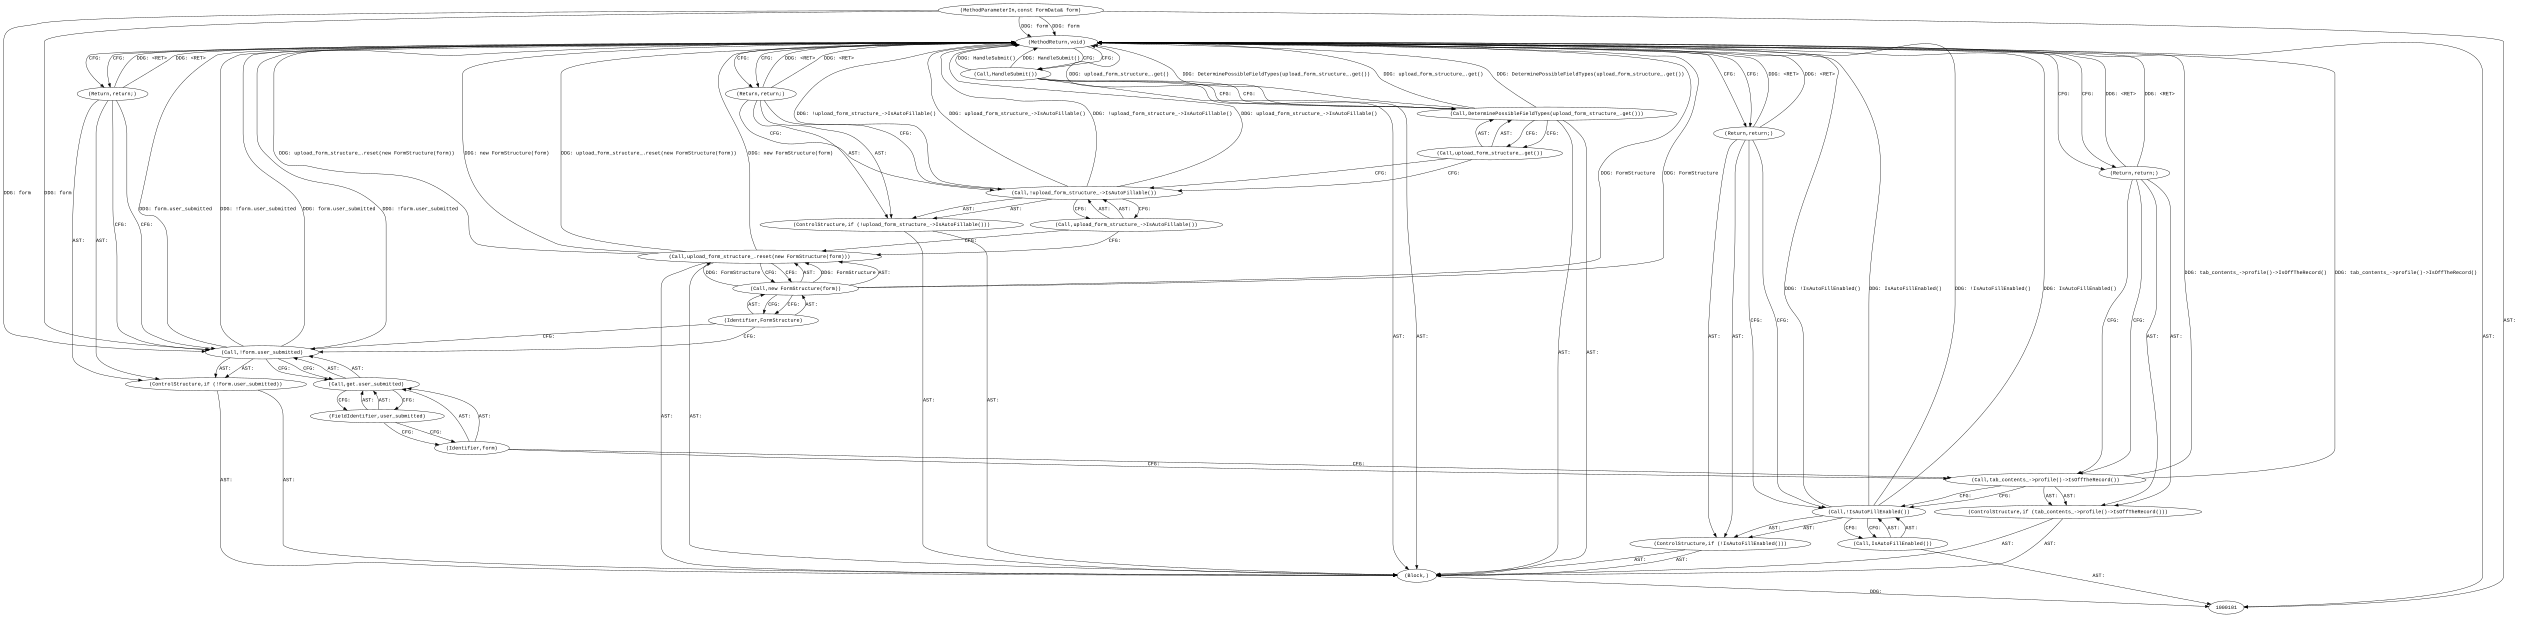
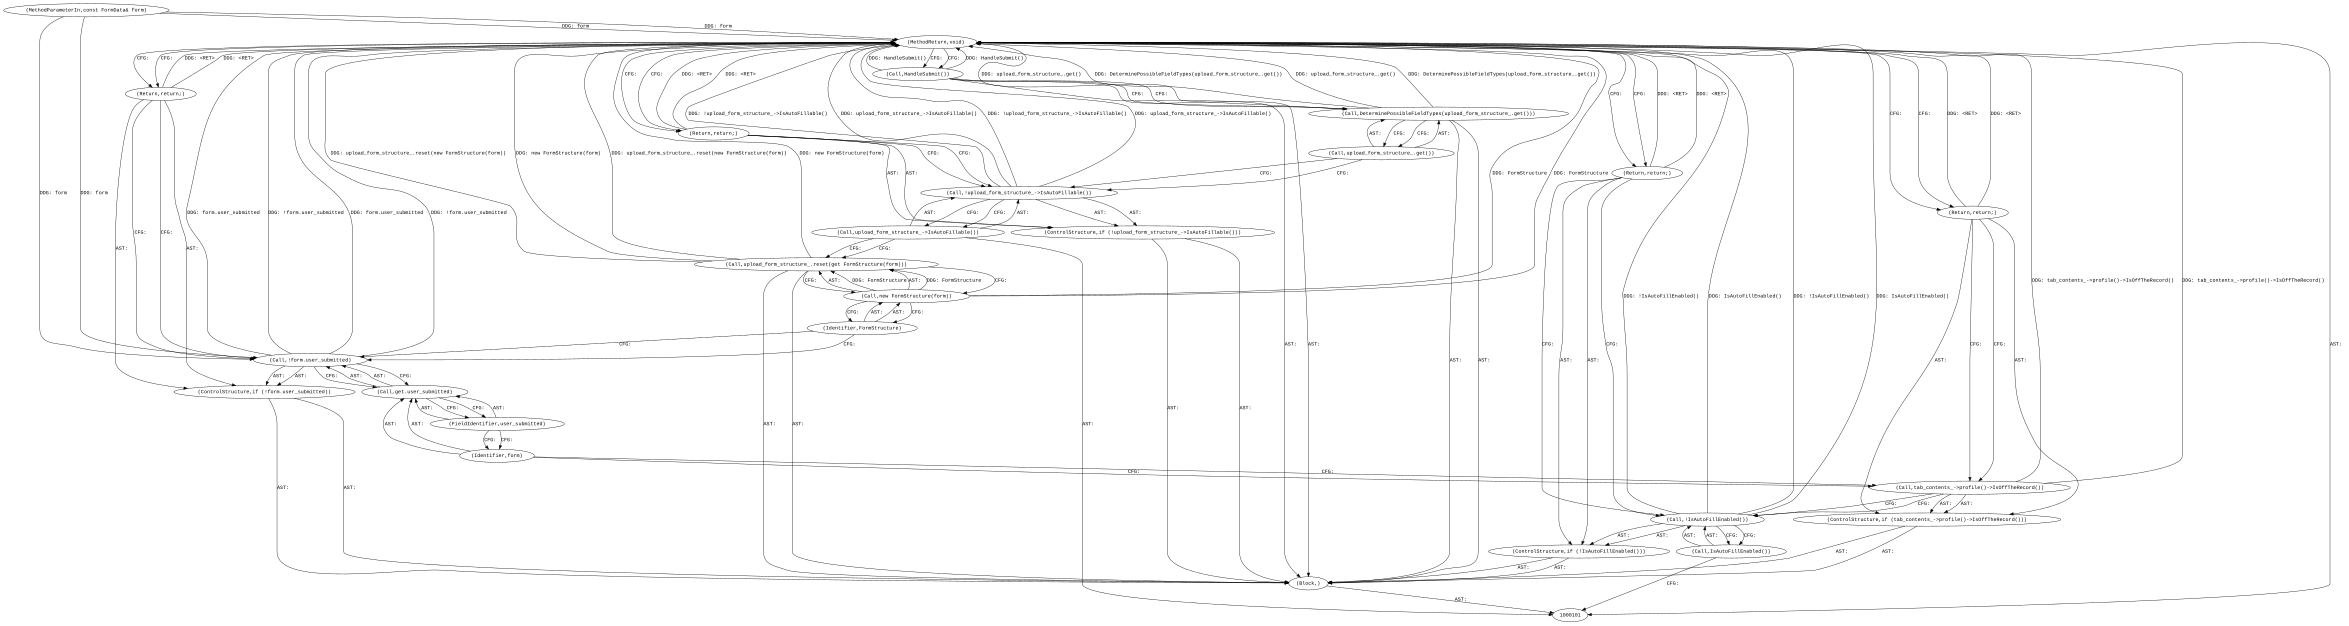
(2201, 27) -> (1095, 590)
(760, 257) -> (816, 264)
(2100, 576) -> (1674, 583)
(1878, 592) -> (1462, 599)
